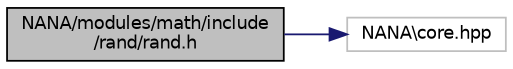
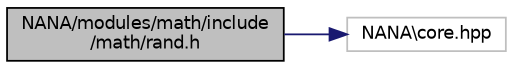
(145, 34) -> (145, 34)
